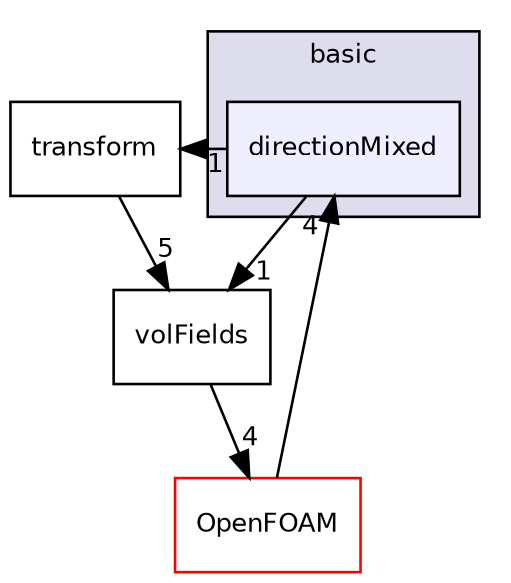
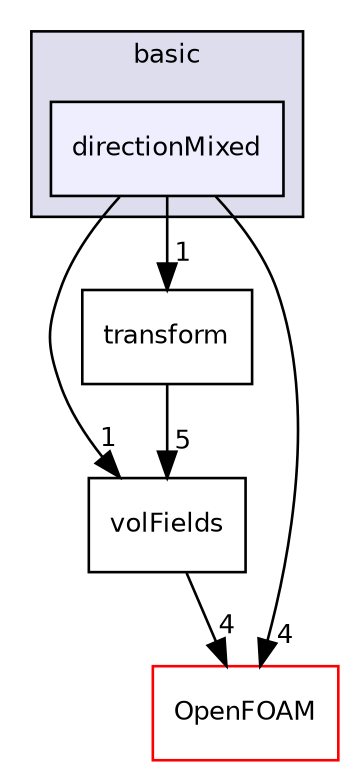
(303, 350) -> (297, 409)
